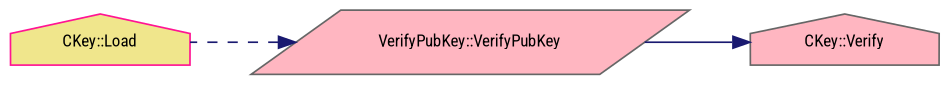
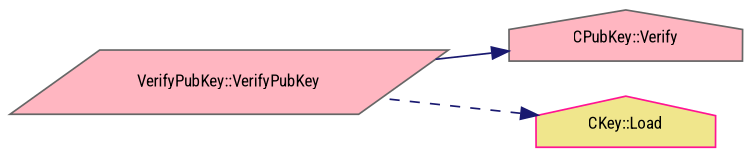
(234, 42) -> (451, 106)
(845, 42) -> (626, 38)
